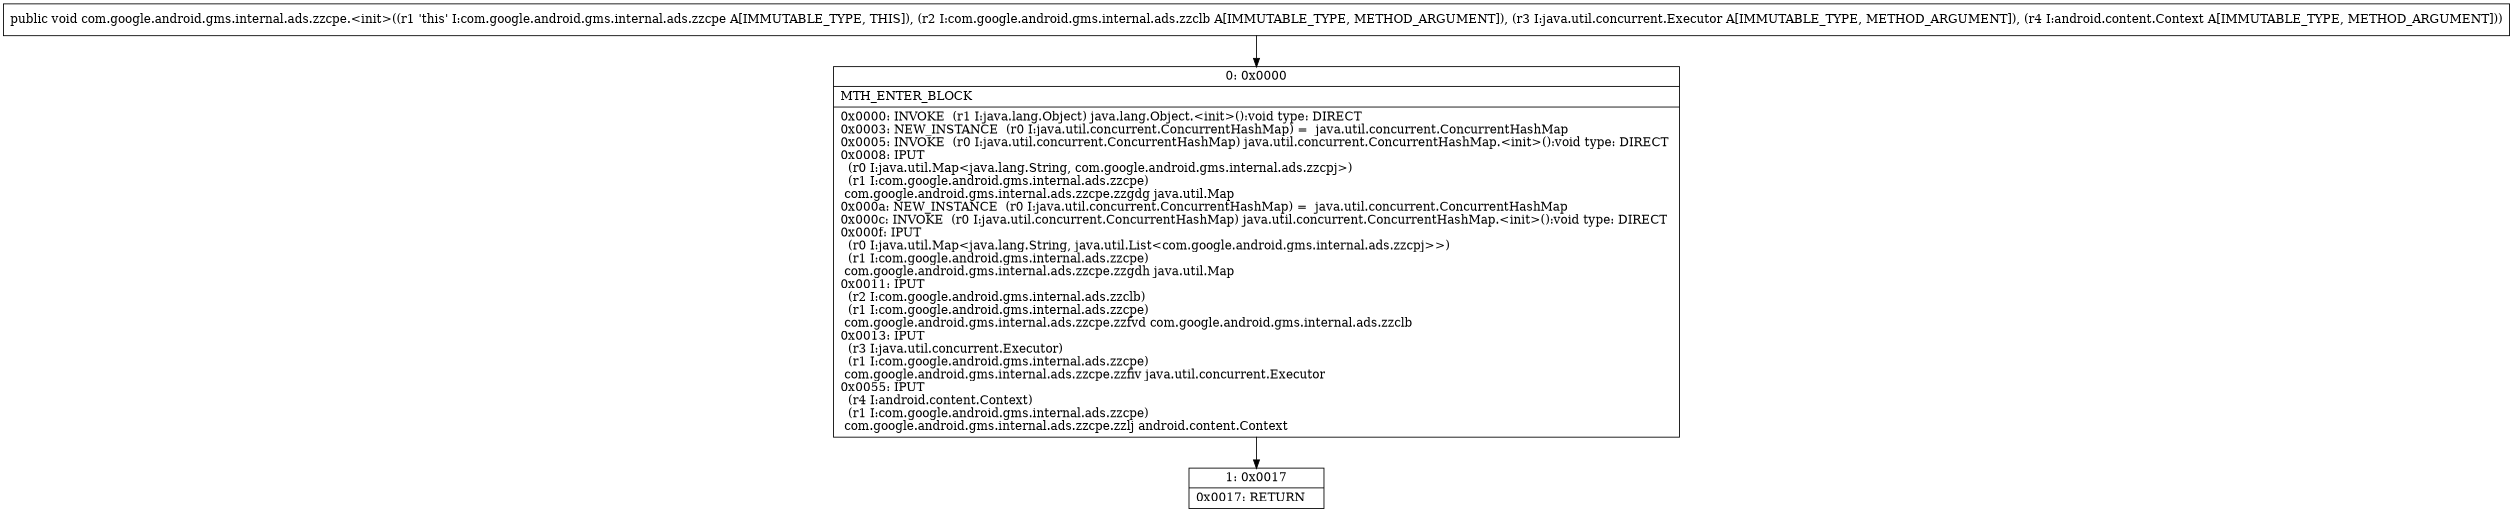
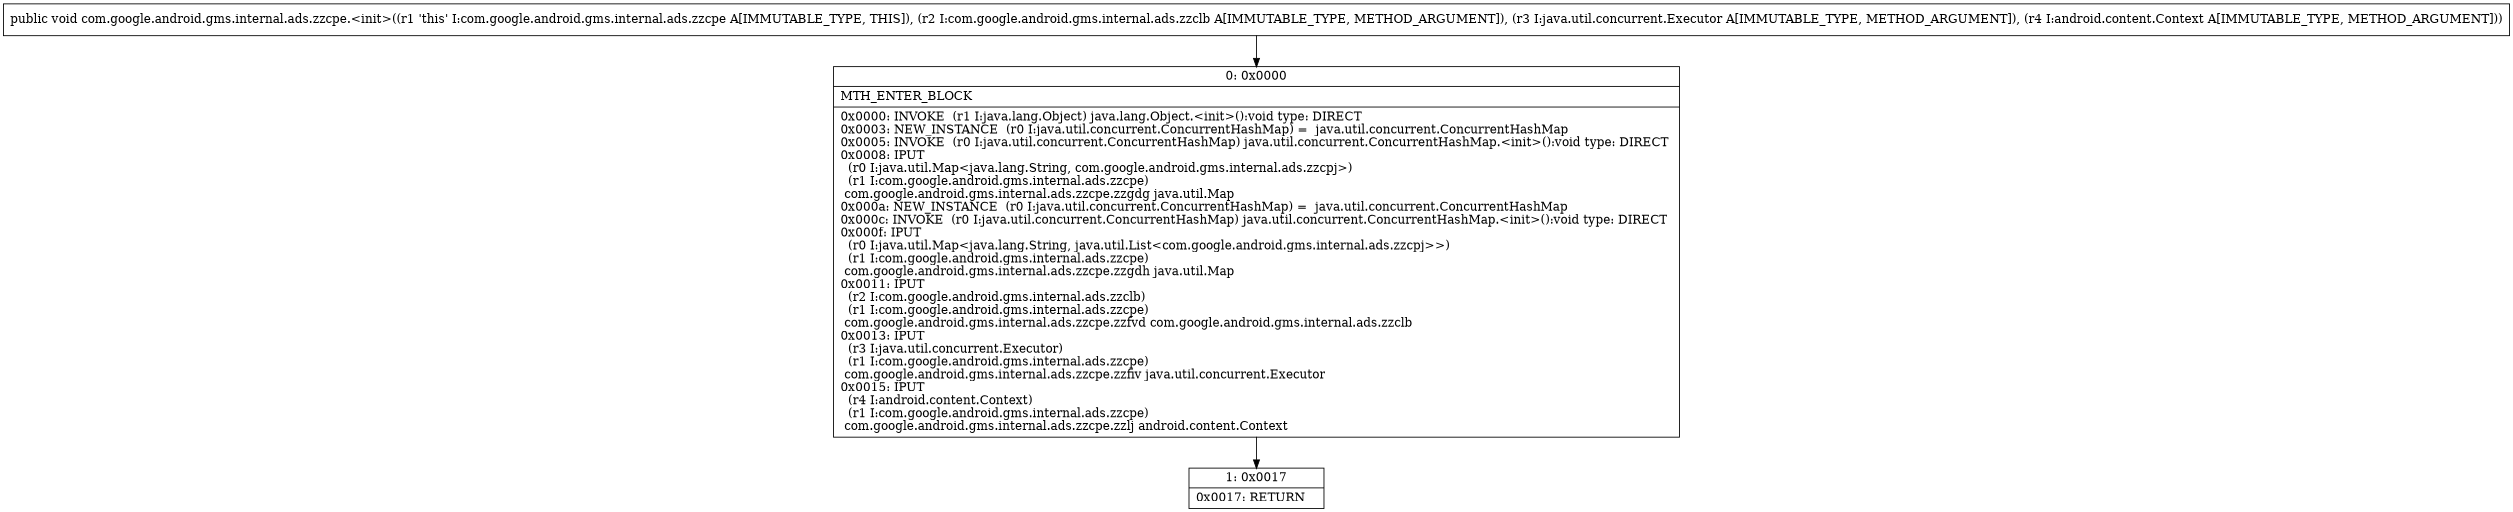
(886, 388) -> (886, 388)
